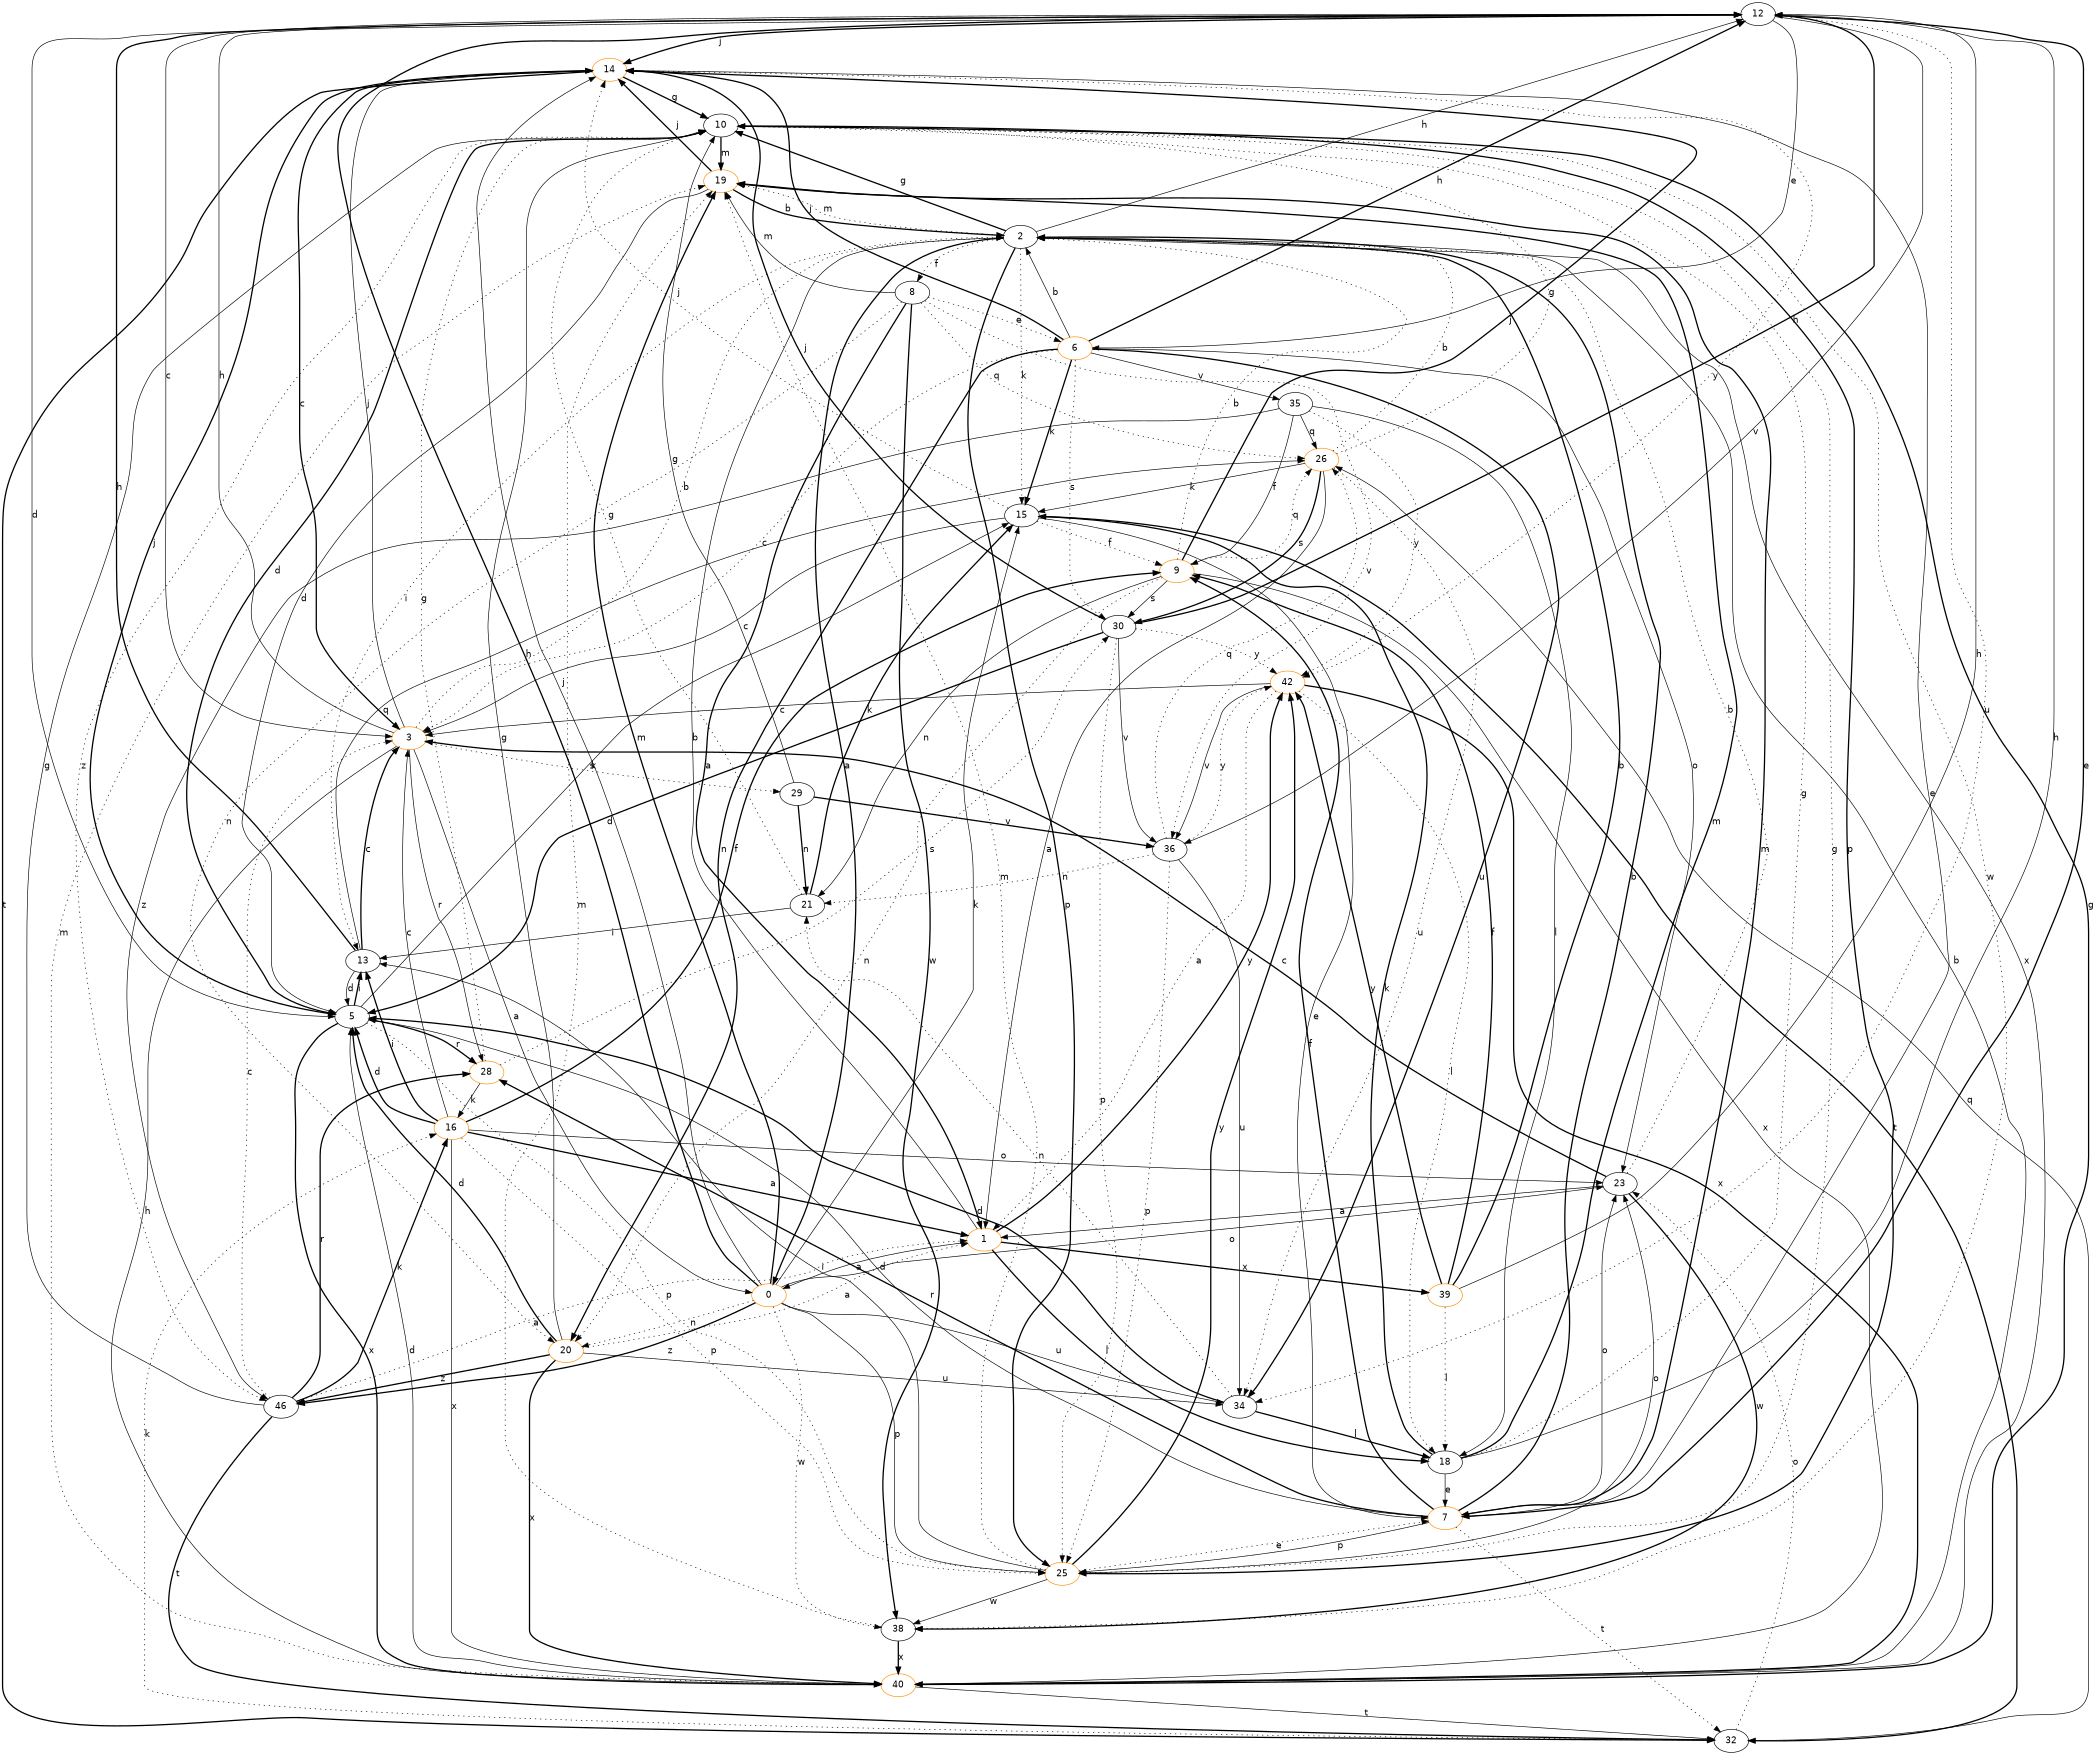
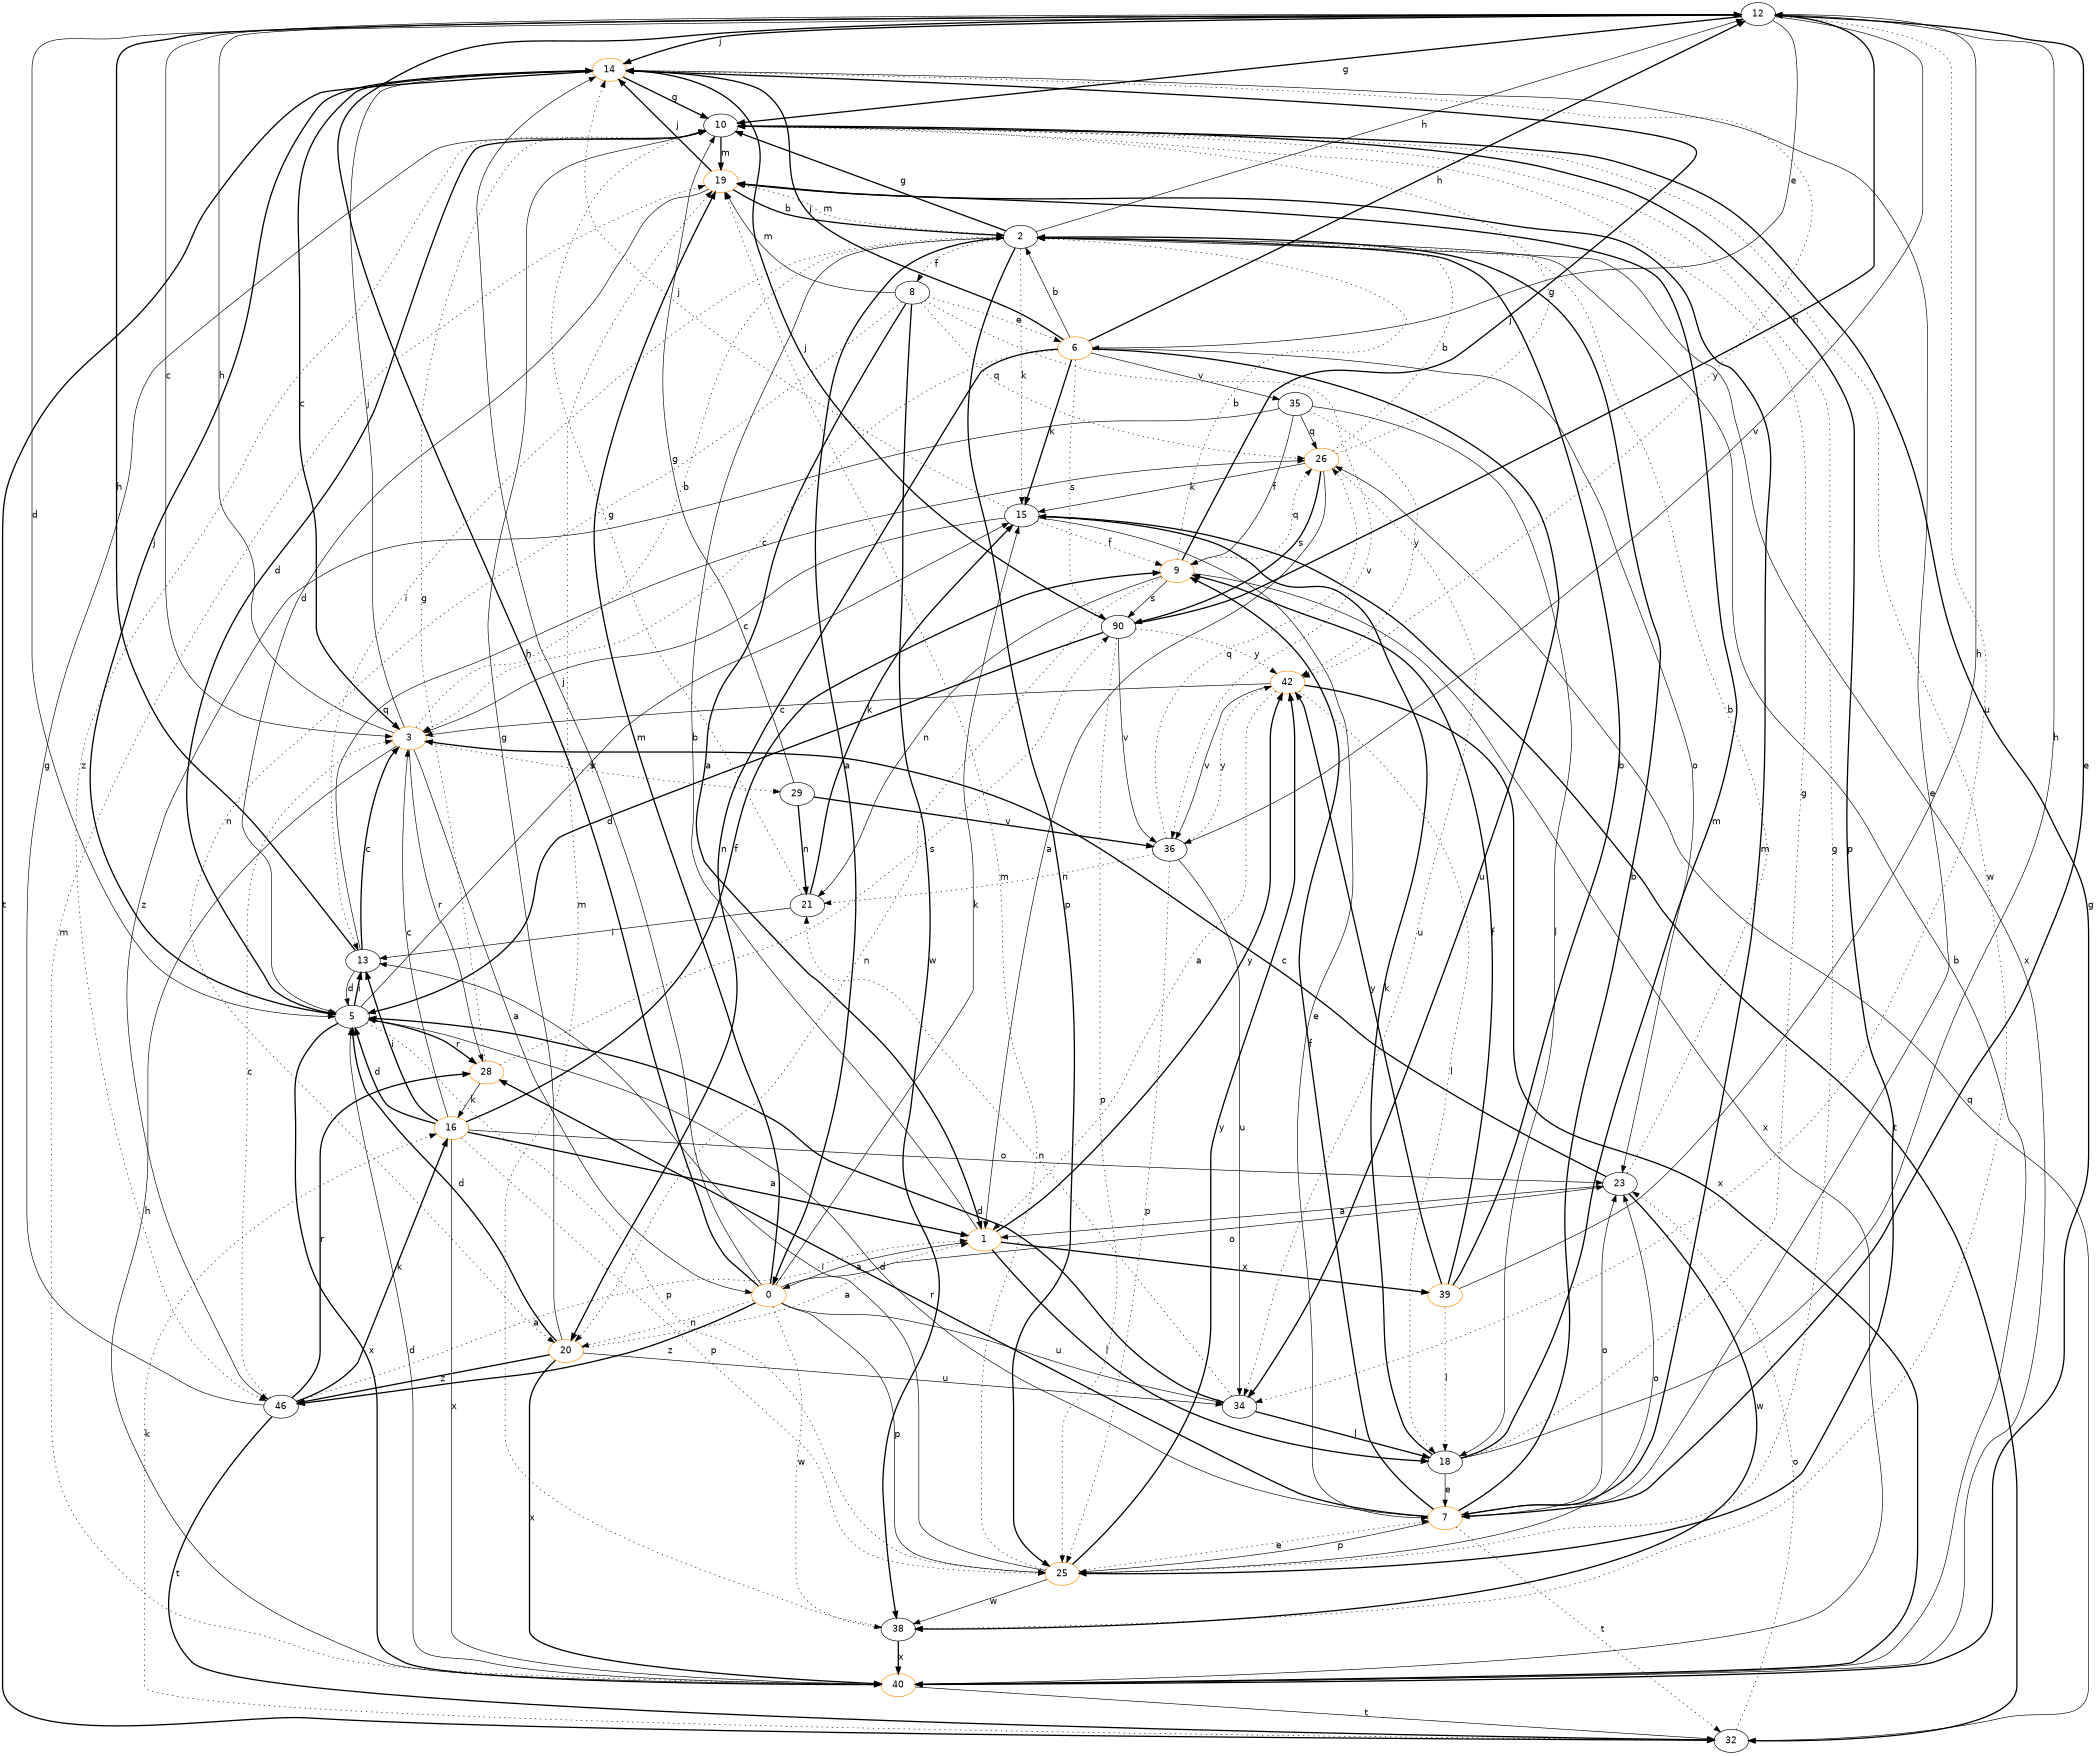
none -> (1243, 69)
(1119, 627) -> (1119, 627)
